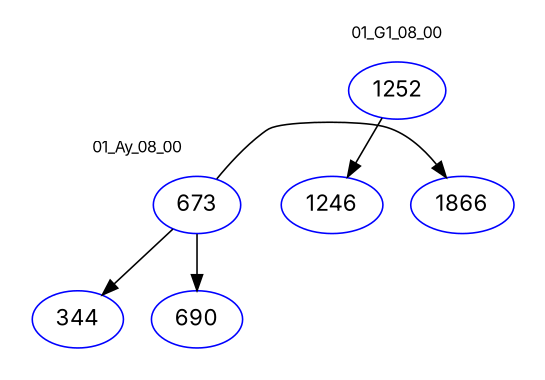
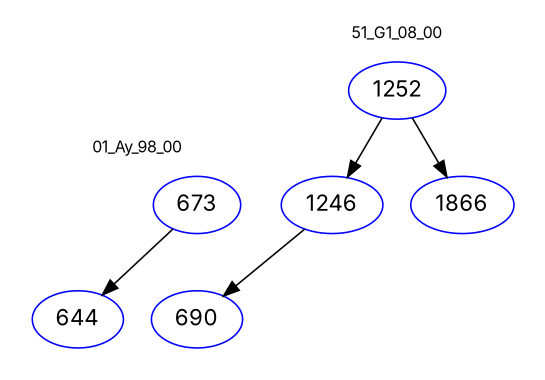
(397, 34) -> (397, 34)
(323, 122) -> (426, 141)
(137, 149) -> (137, 149)
(197, 254) -> (270, 257)
(78, 319) -> (78, 319)
